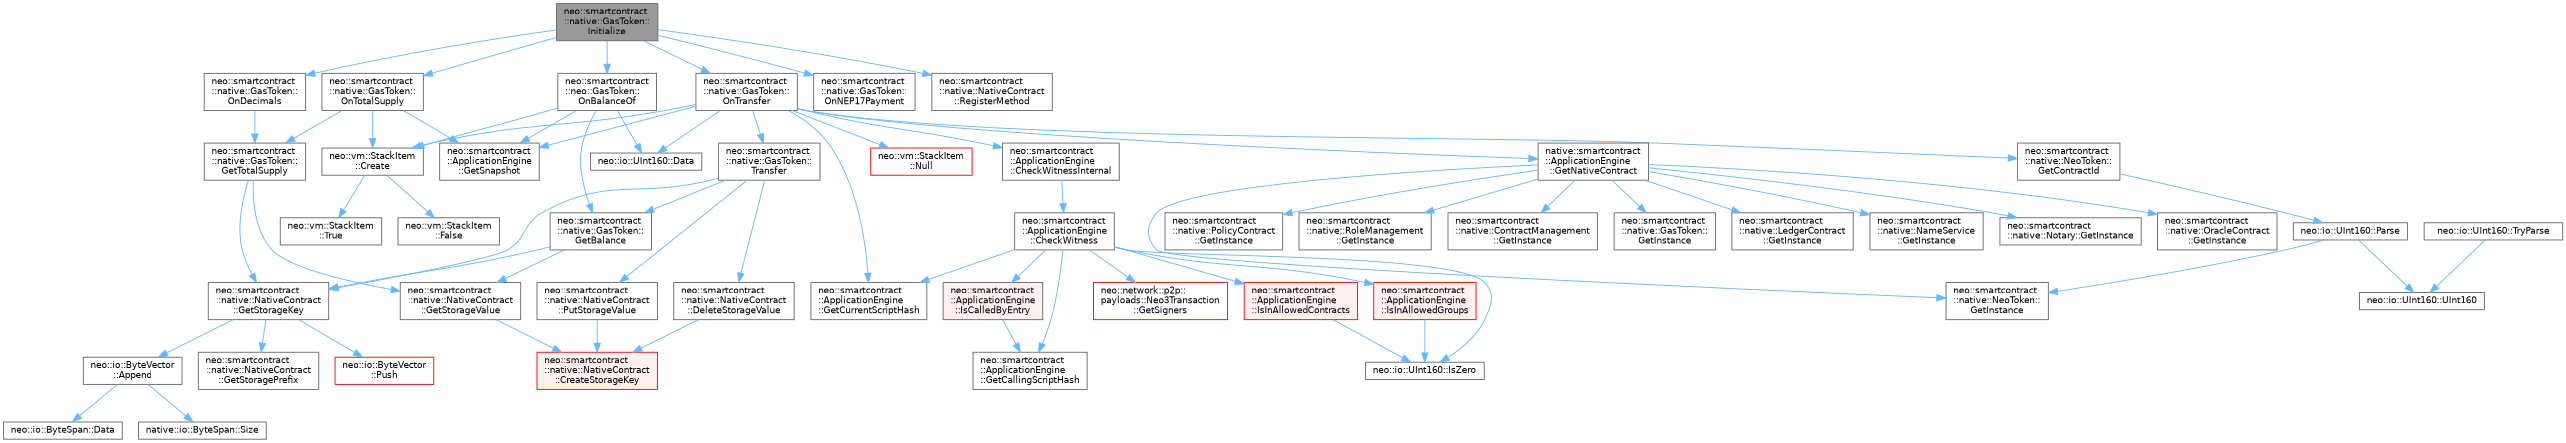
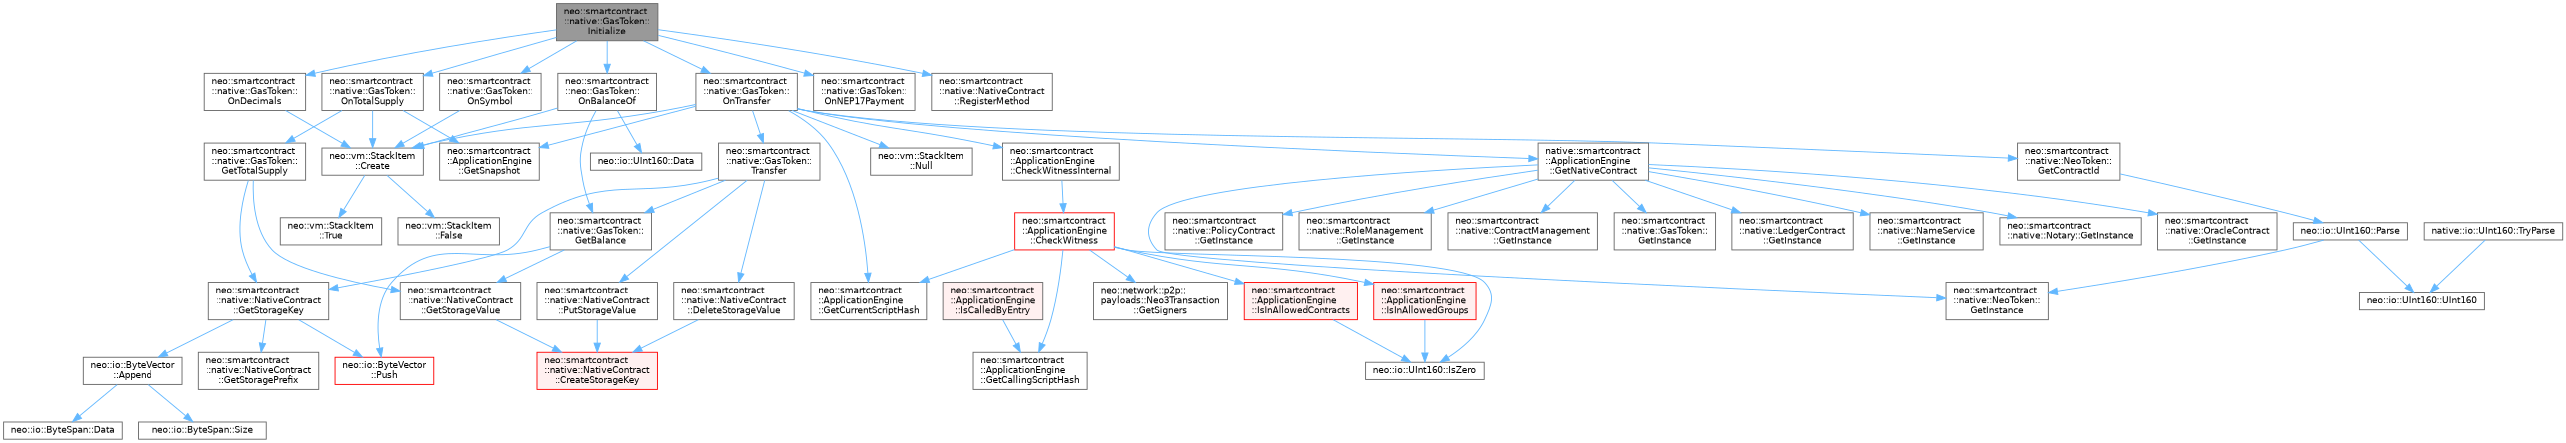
none -> (490, 92)
(563, 118) -> none
(255, 122) -> (308, 124)
(693, 129) -> none
(921, 162) -> (921, 162)
(1064, 231) -> (1064, 231)
(2493, 231) -> (2493, 231)
(1032, 263) -> none
(444, 268) -> (433, 256)
(1160, 301) -> (1160, 301)
(202, 431) -> (202, 431)
